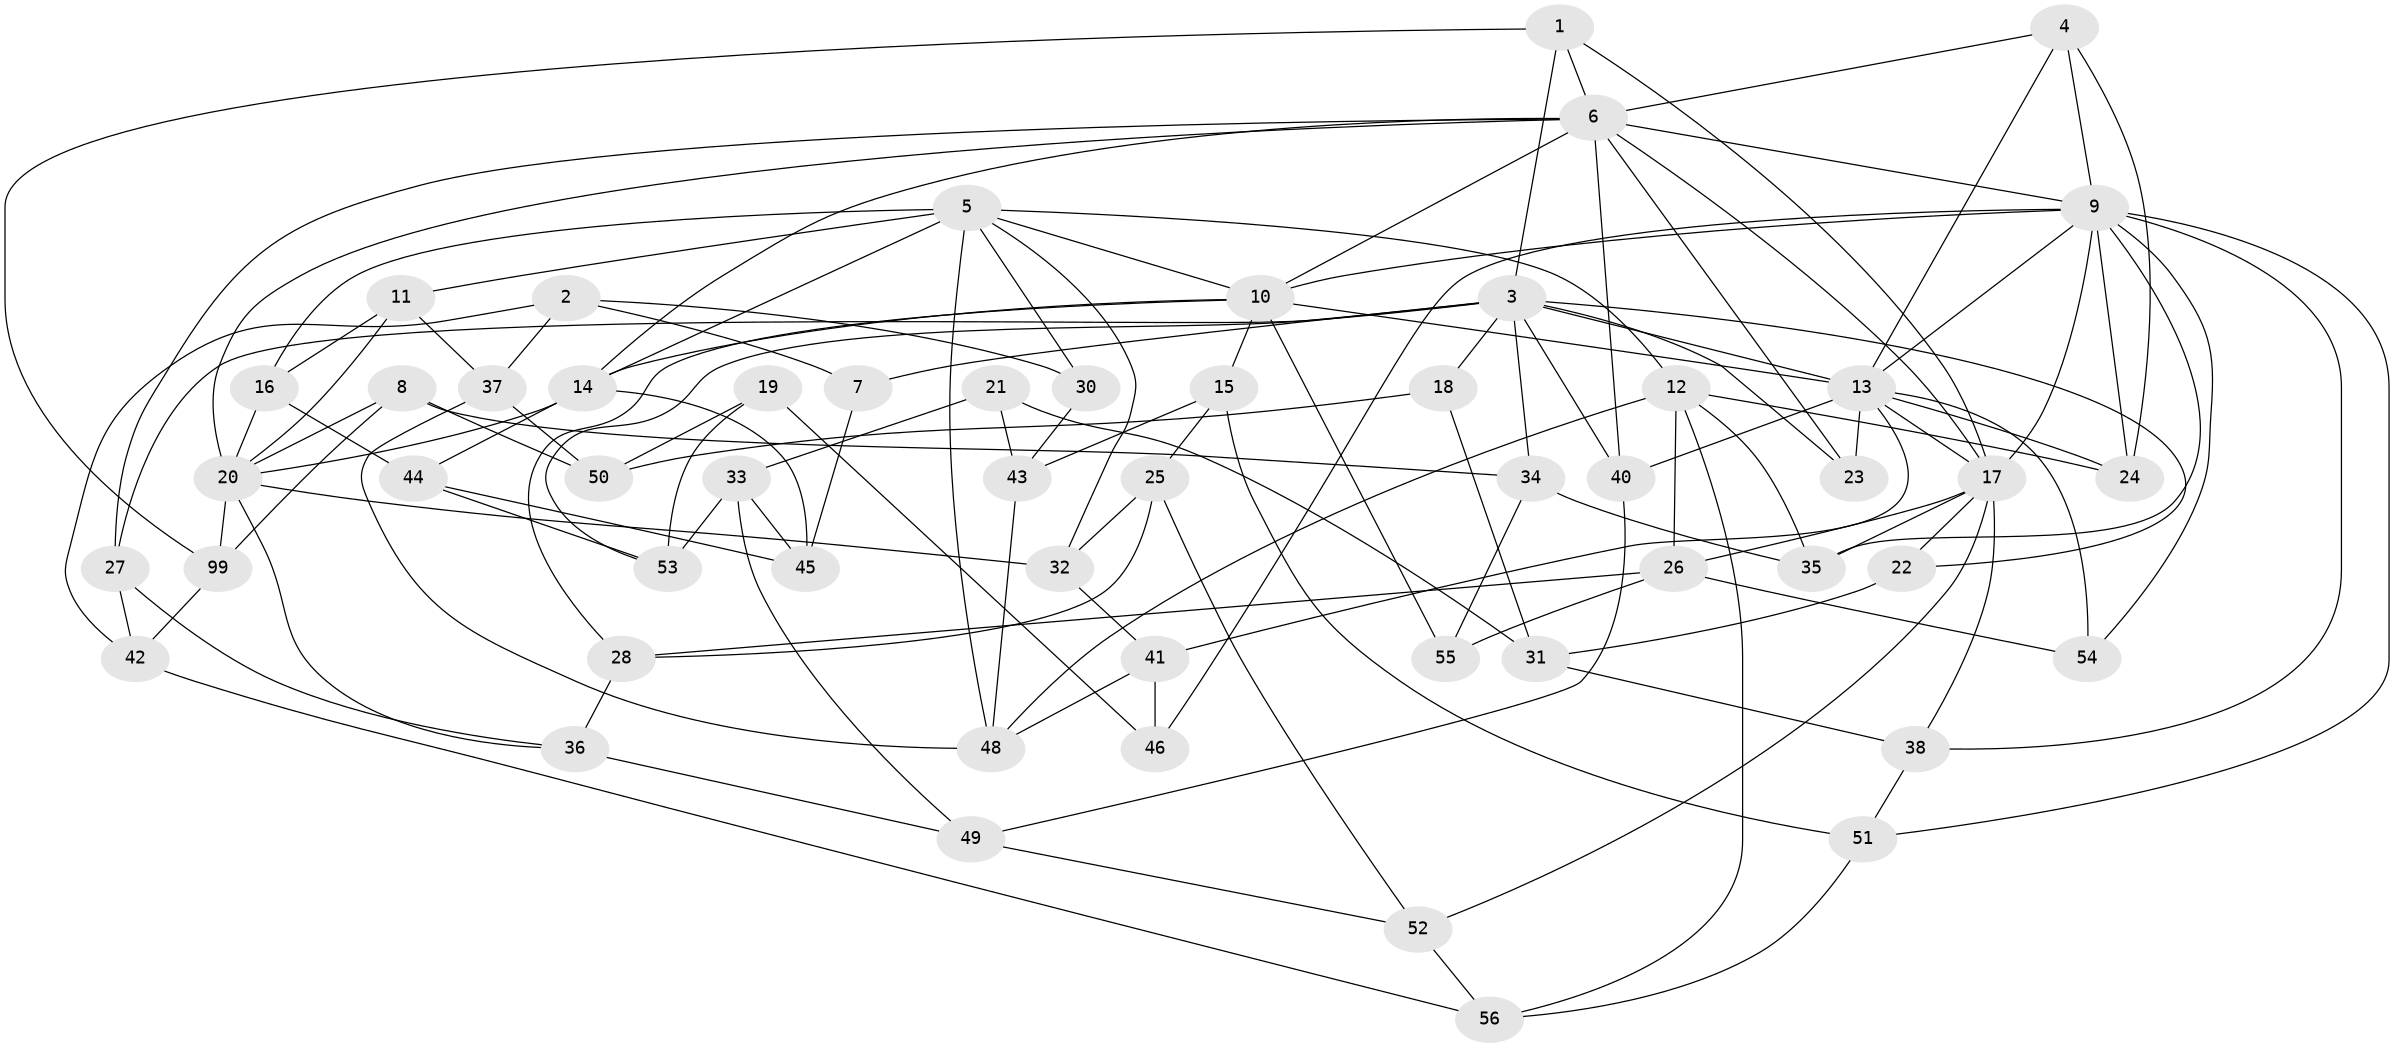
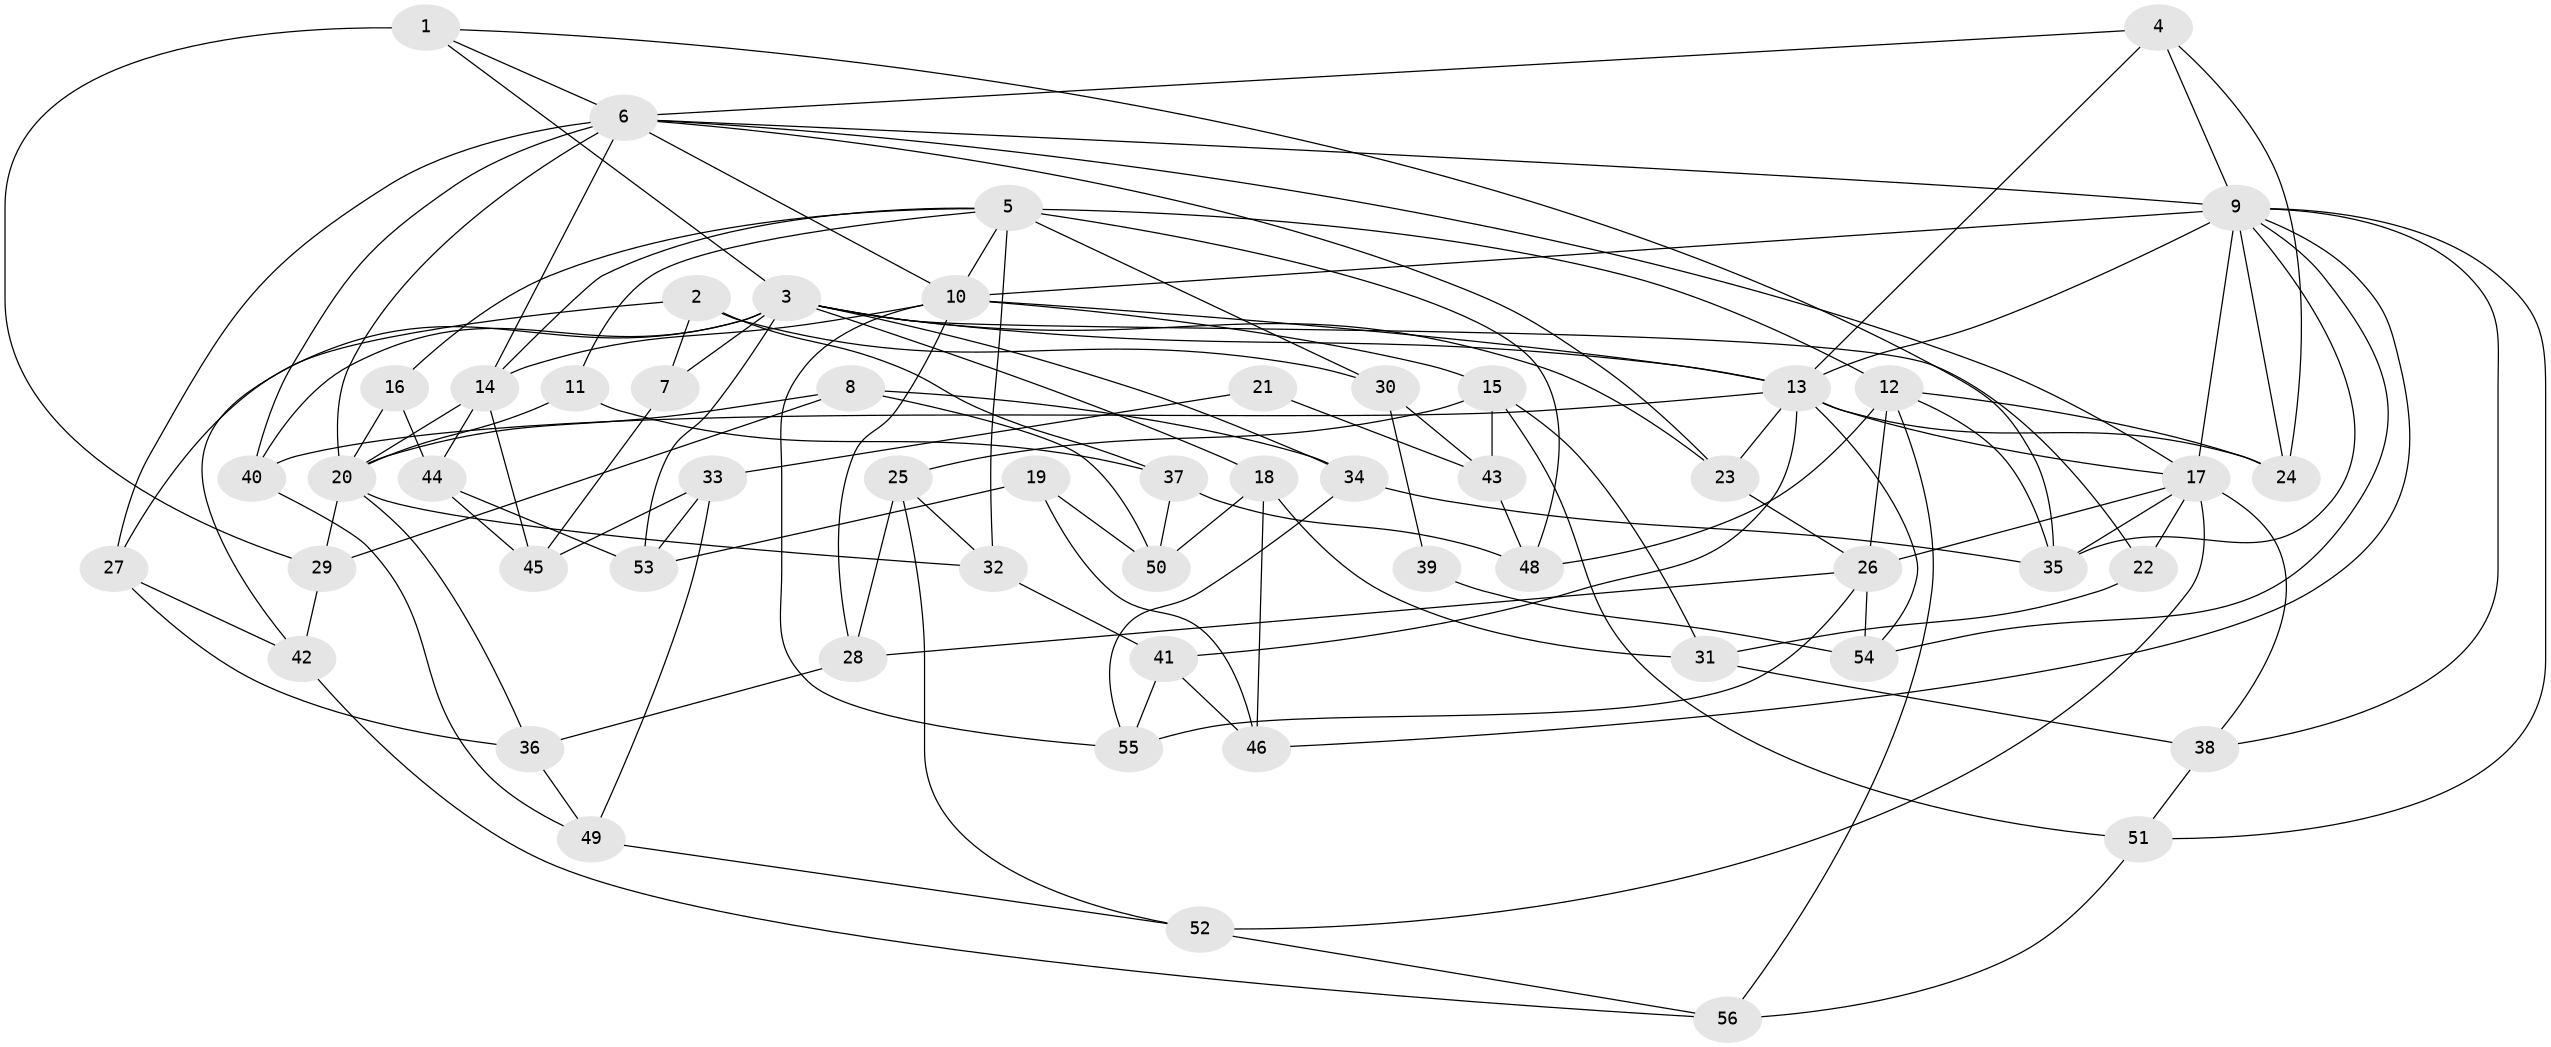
(1826, 232) -> (1285, 137)
(321, 351) -> none
(1281, 495) -> (1620, 509)
none -> (1796, 524)
(218, 569) -> (322, 569)
none -> (1427, 569)
none -> (1260, 614)
(1073, 704) -> (1146, 704)
